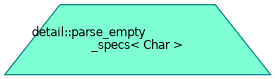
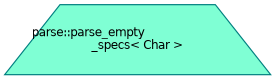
(138, 40) -> (138, 40)
